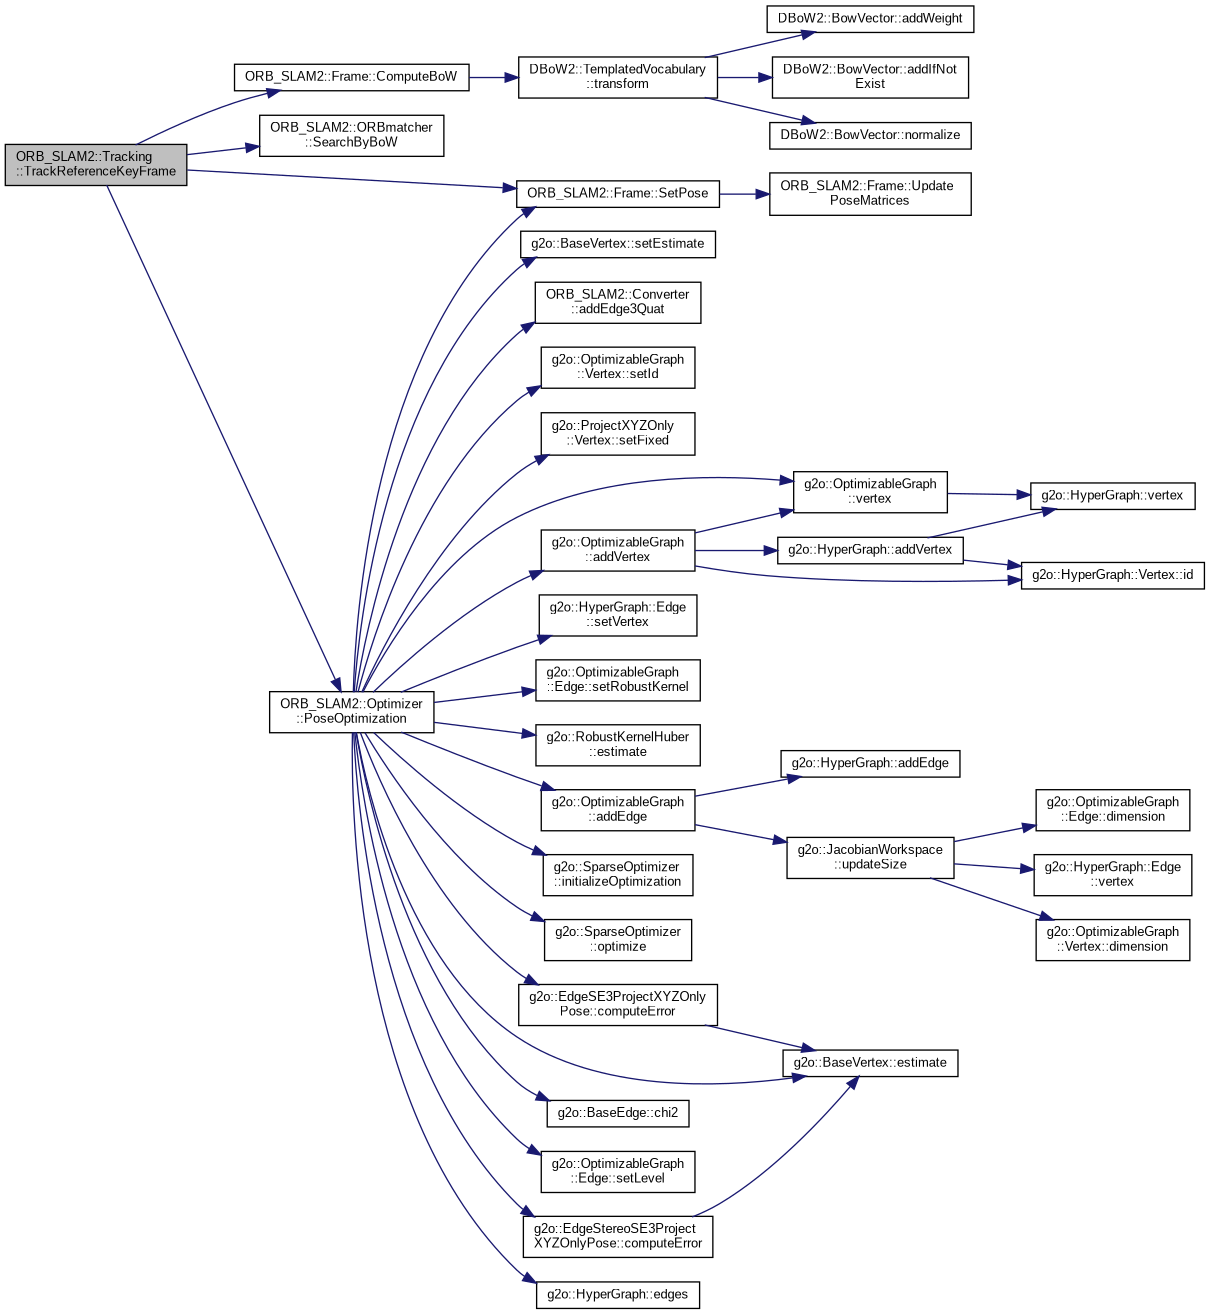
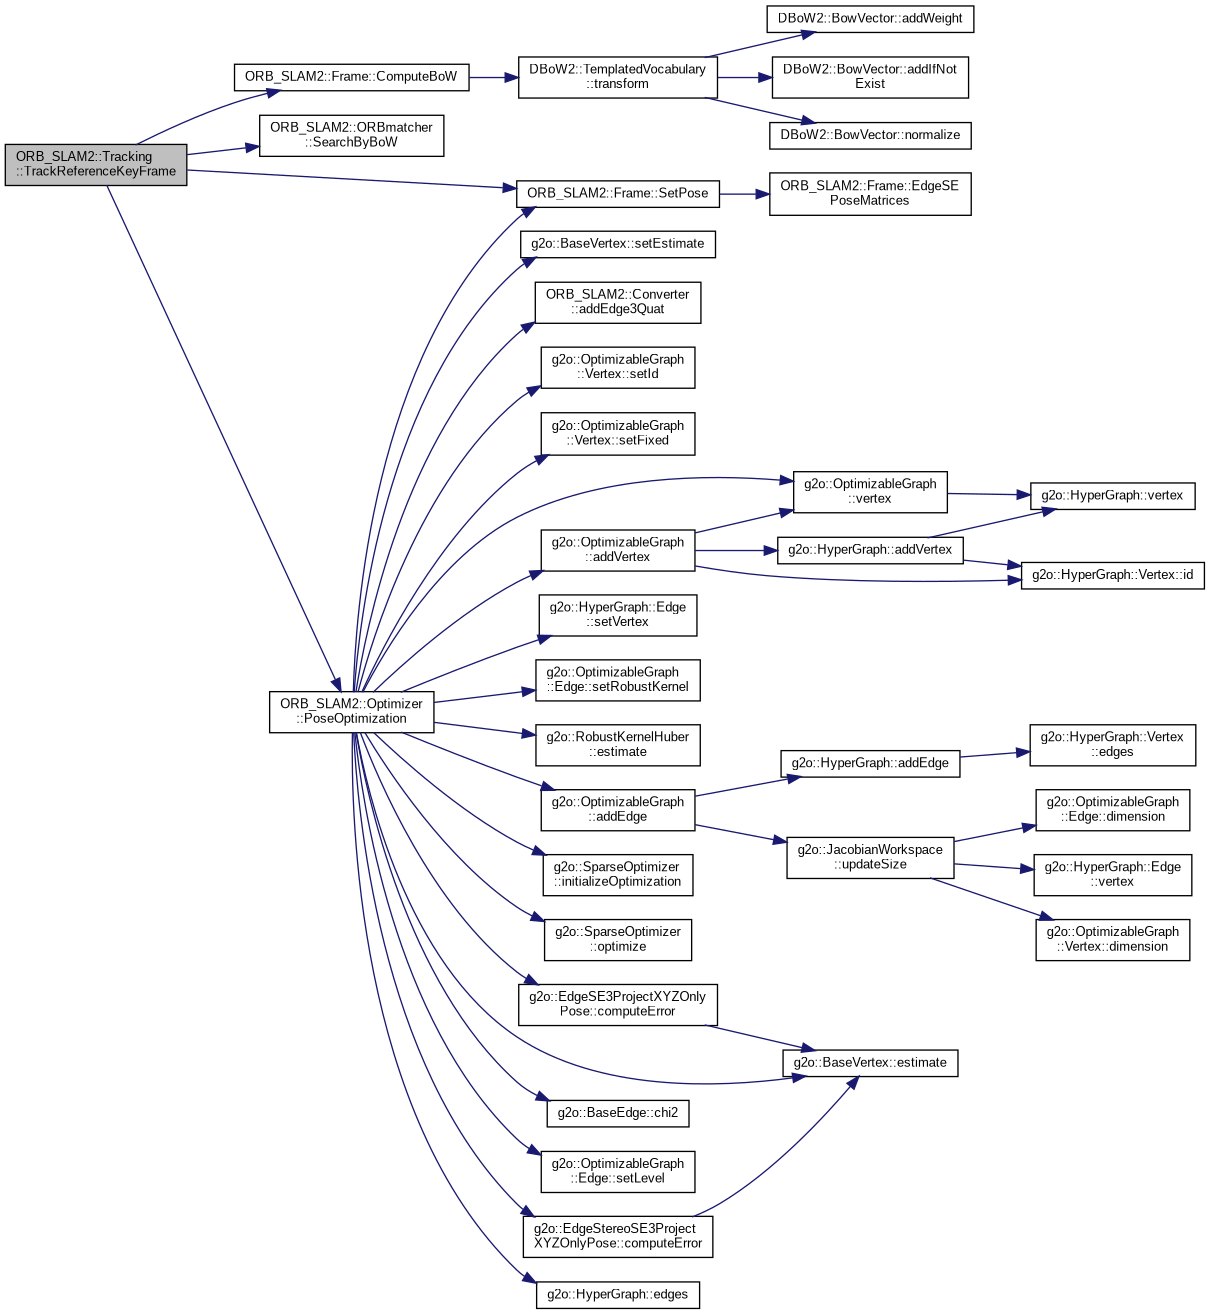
(871, 194) -> (871, 194)
(618, 434) -> (618, 434)
none -> (1113, 745)
